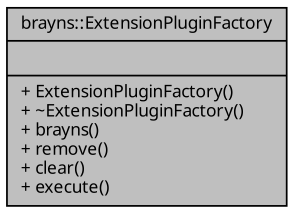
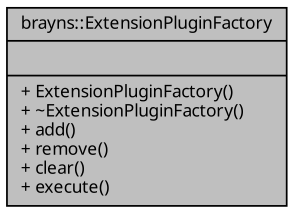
(61, 130) -> (49, 130)
